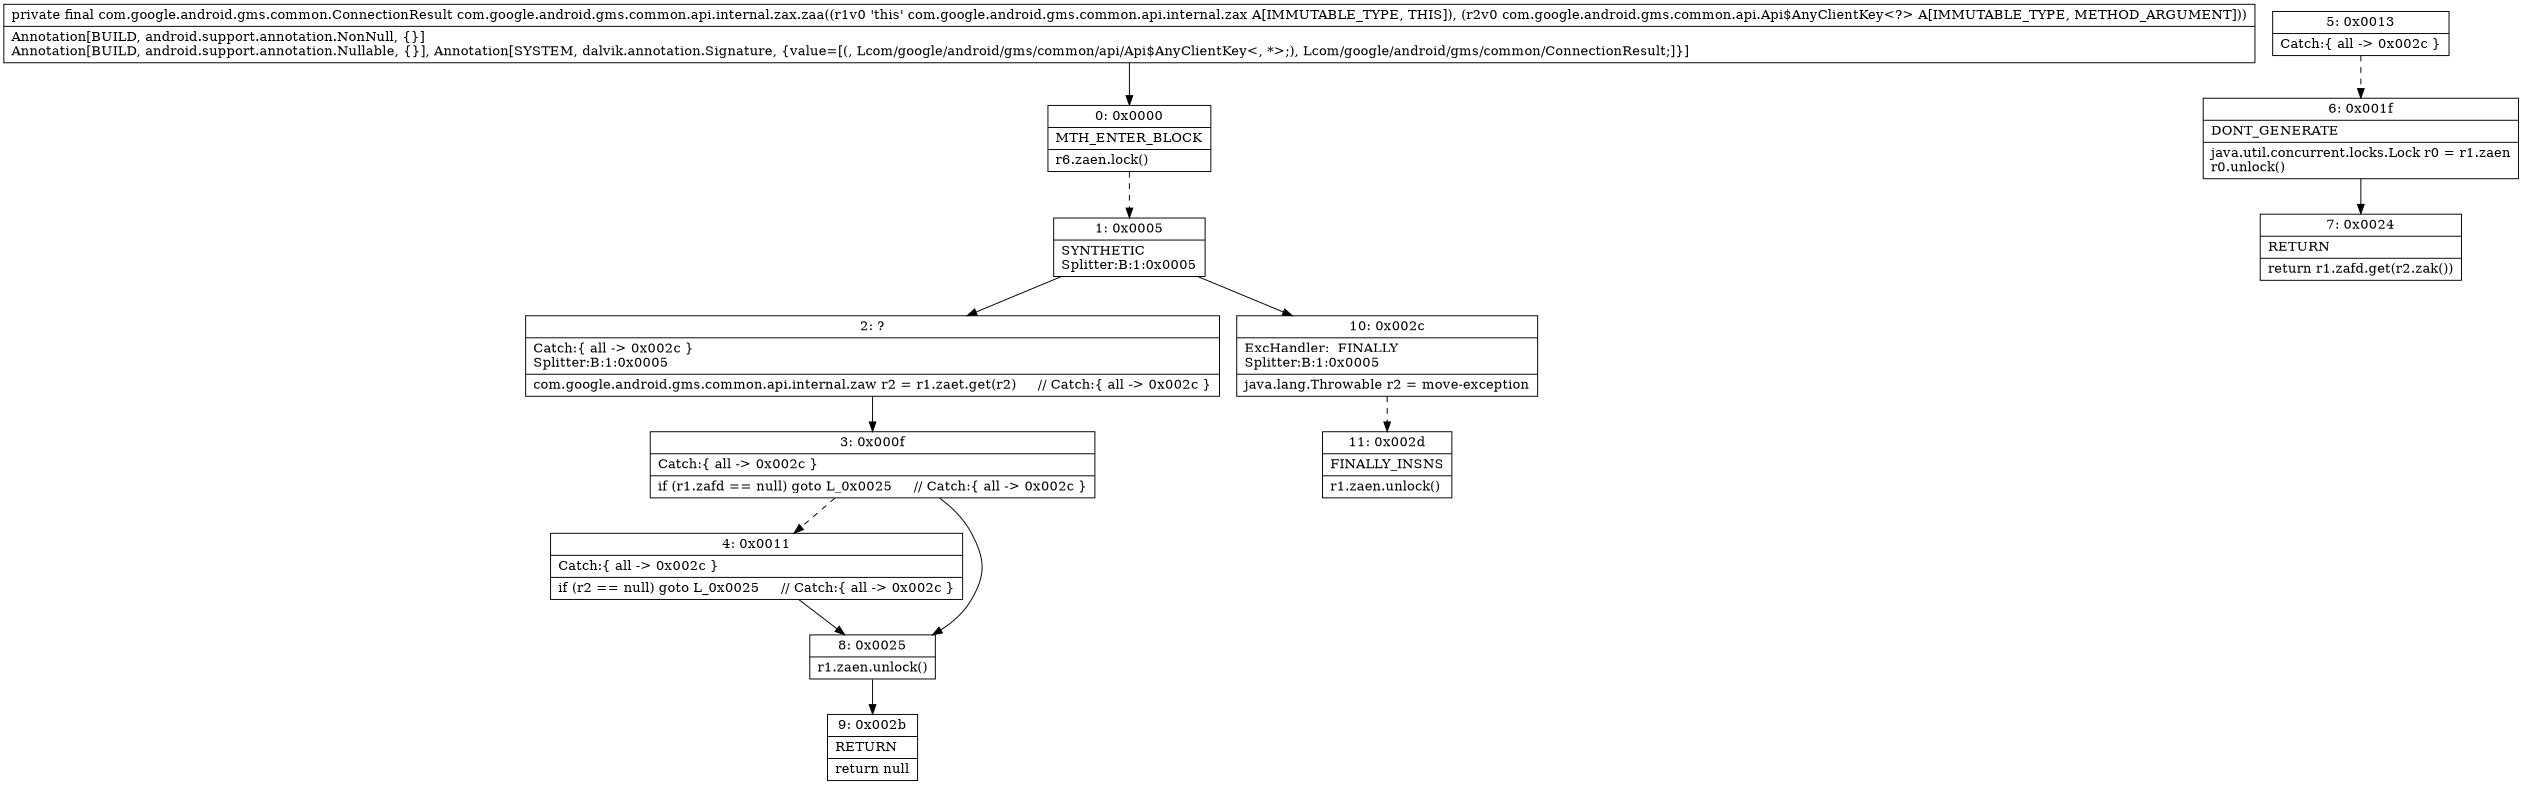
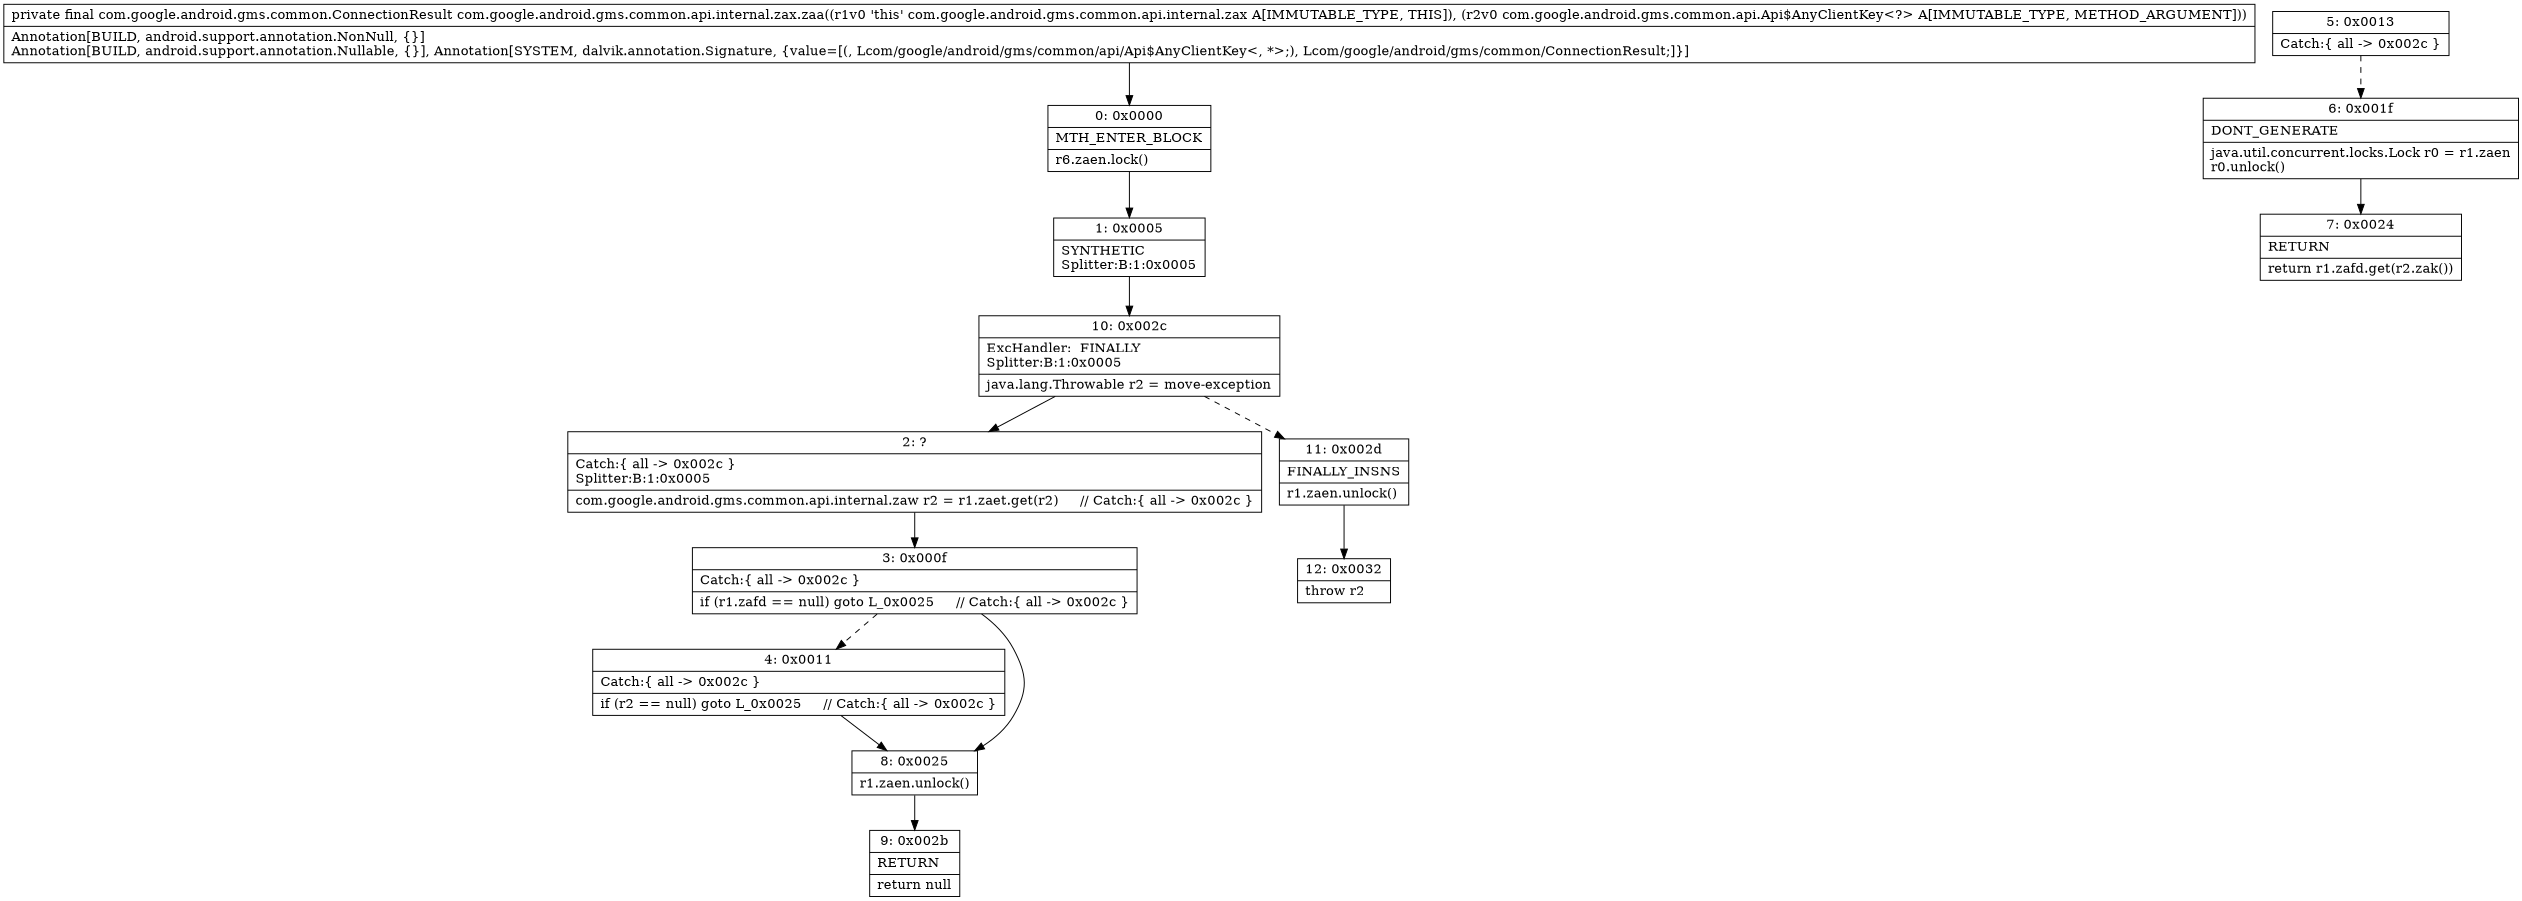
(1129, 190) -> (1129, 190)
(1019, 294) -> (1026, 412)
none -> (1344, 581)
